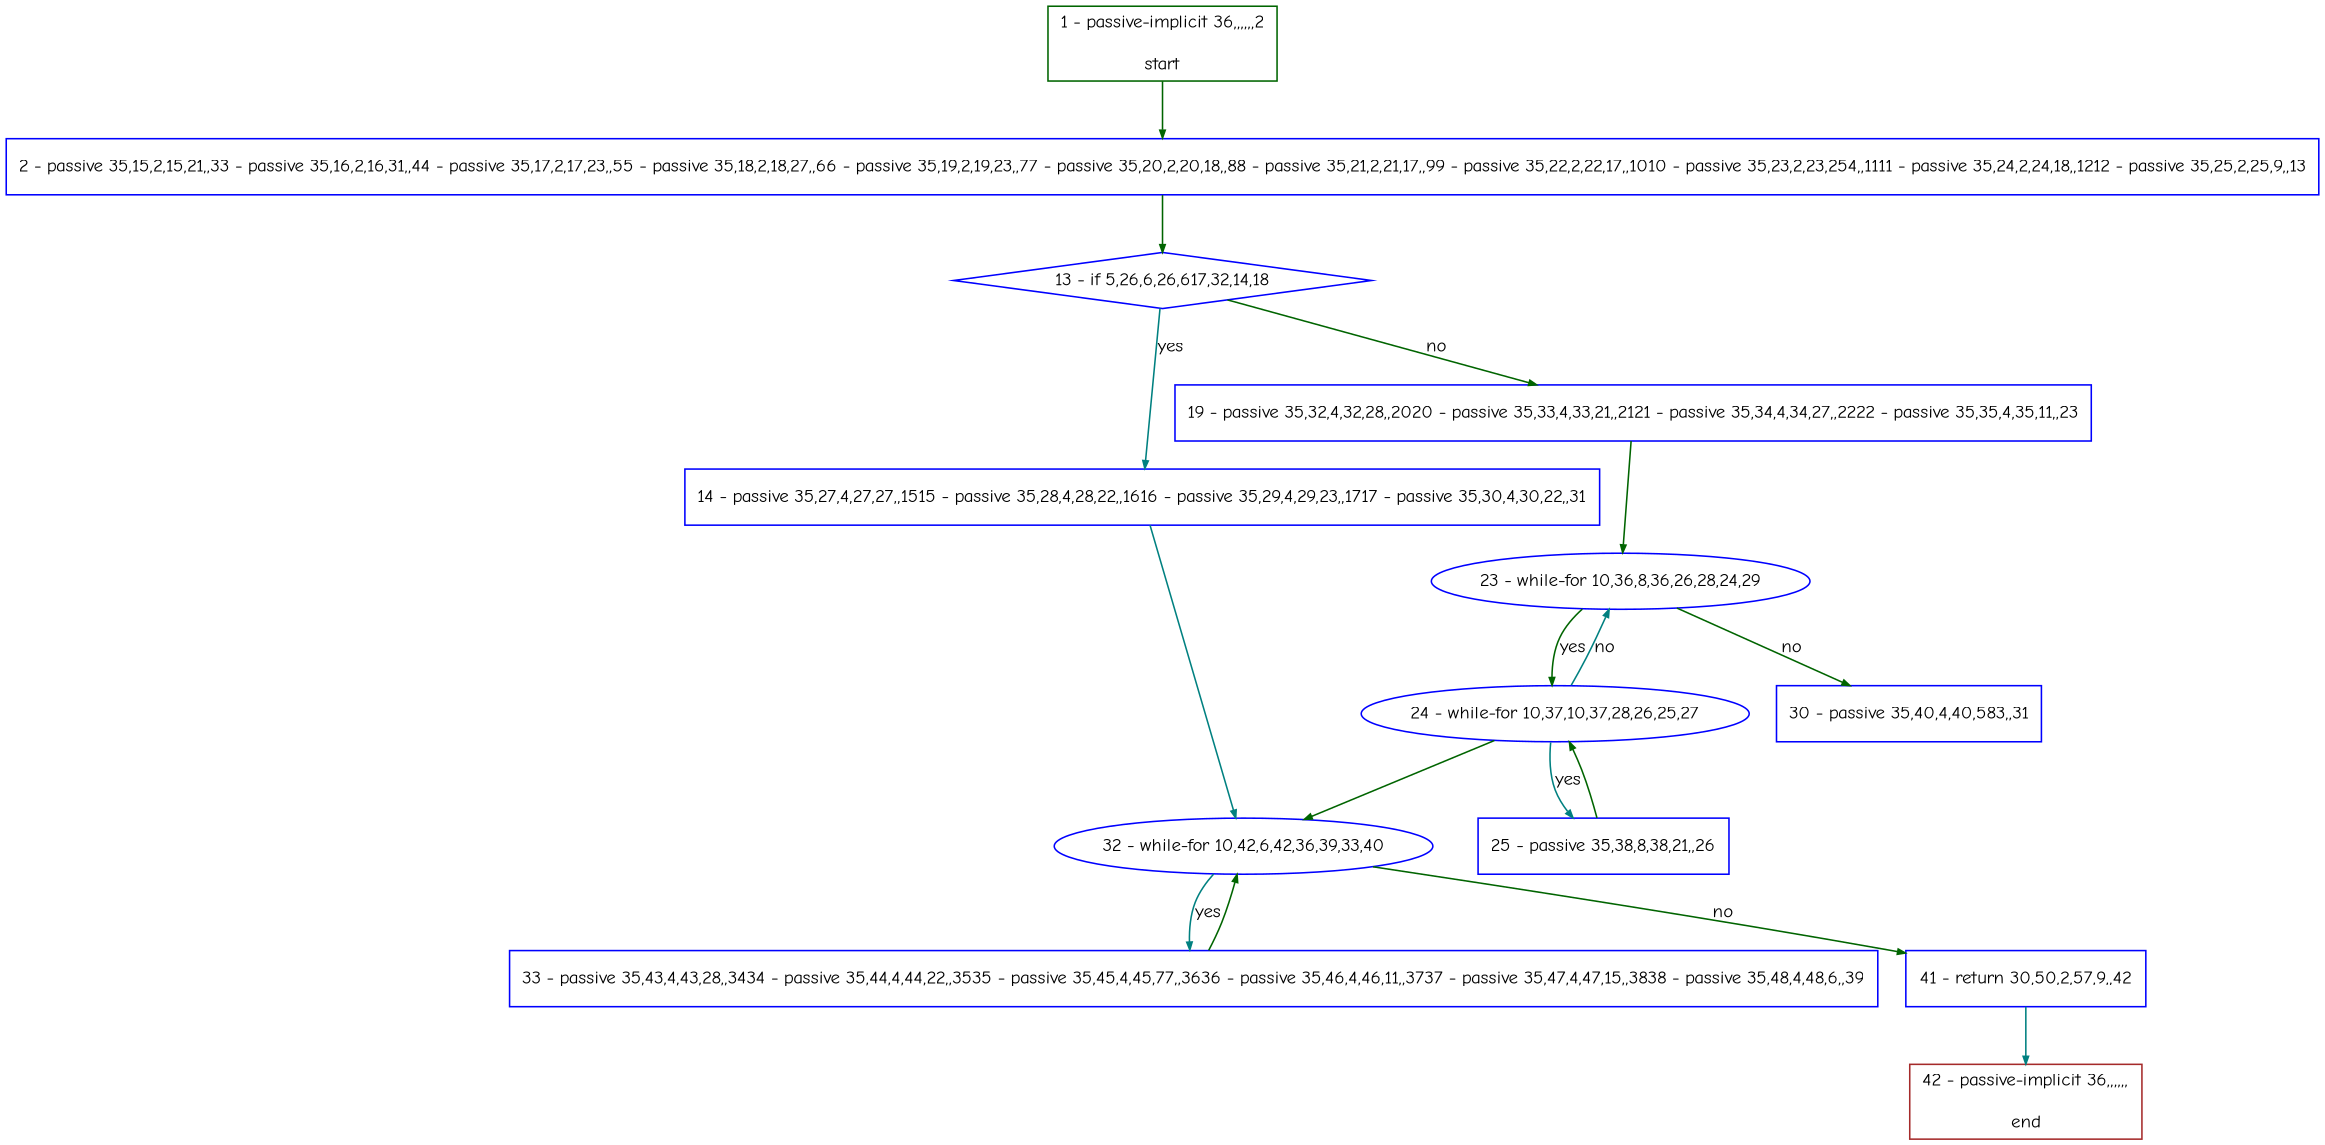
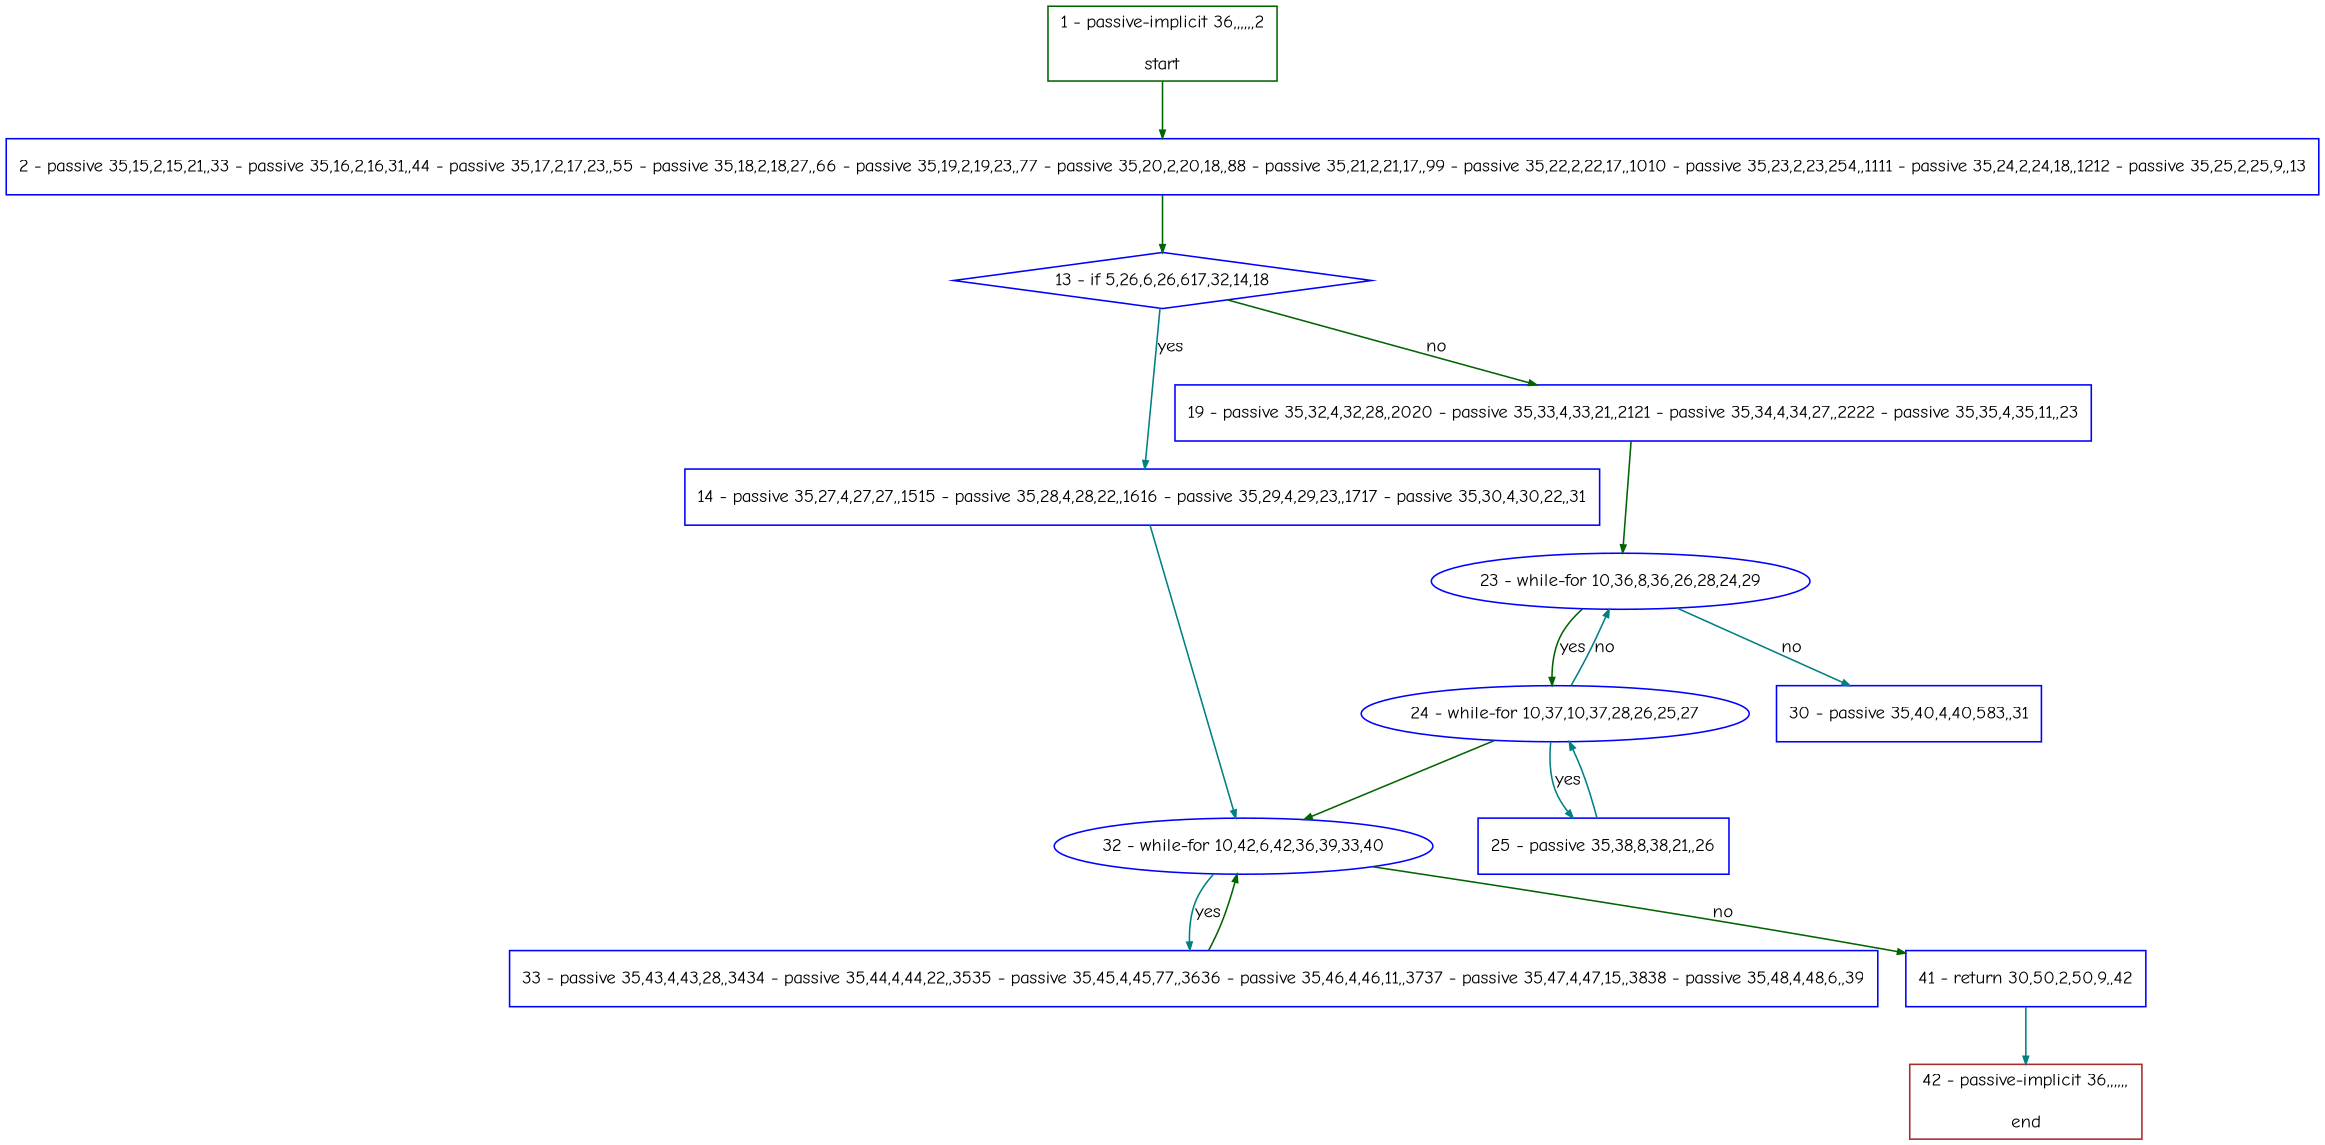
(1760, 645) -> (1760, 645)
(1586, 783) -> (1586, 783)
(2026, 979) -> (2026, 979)
